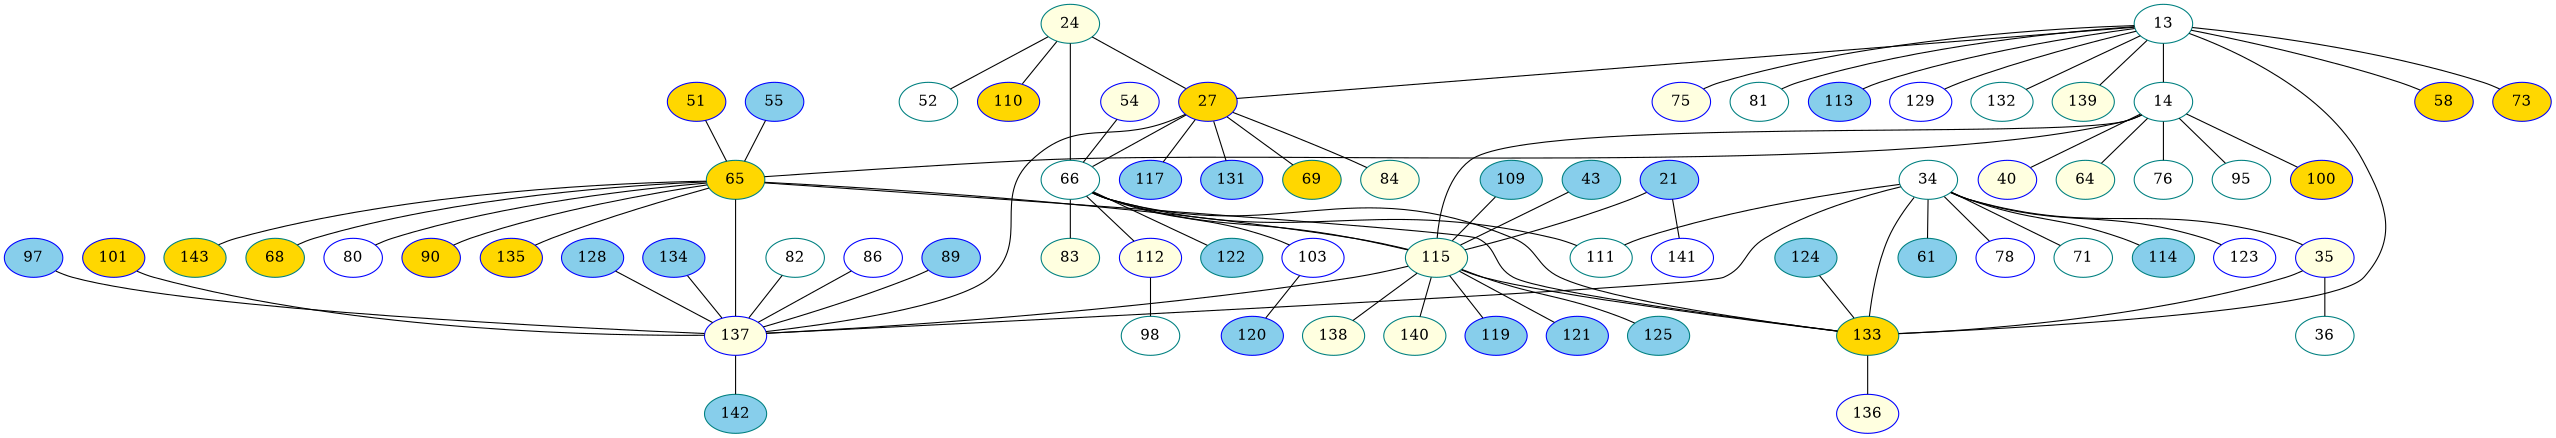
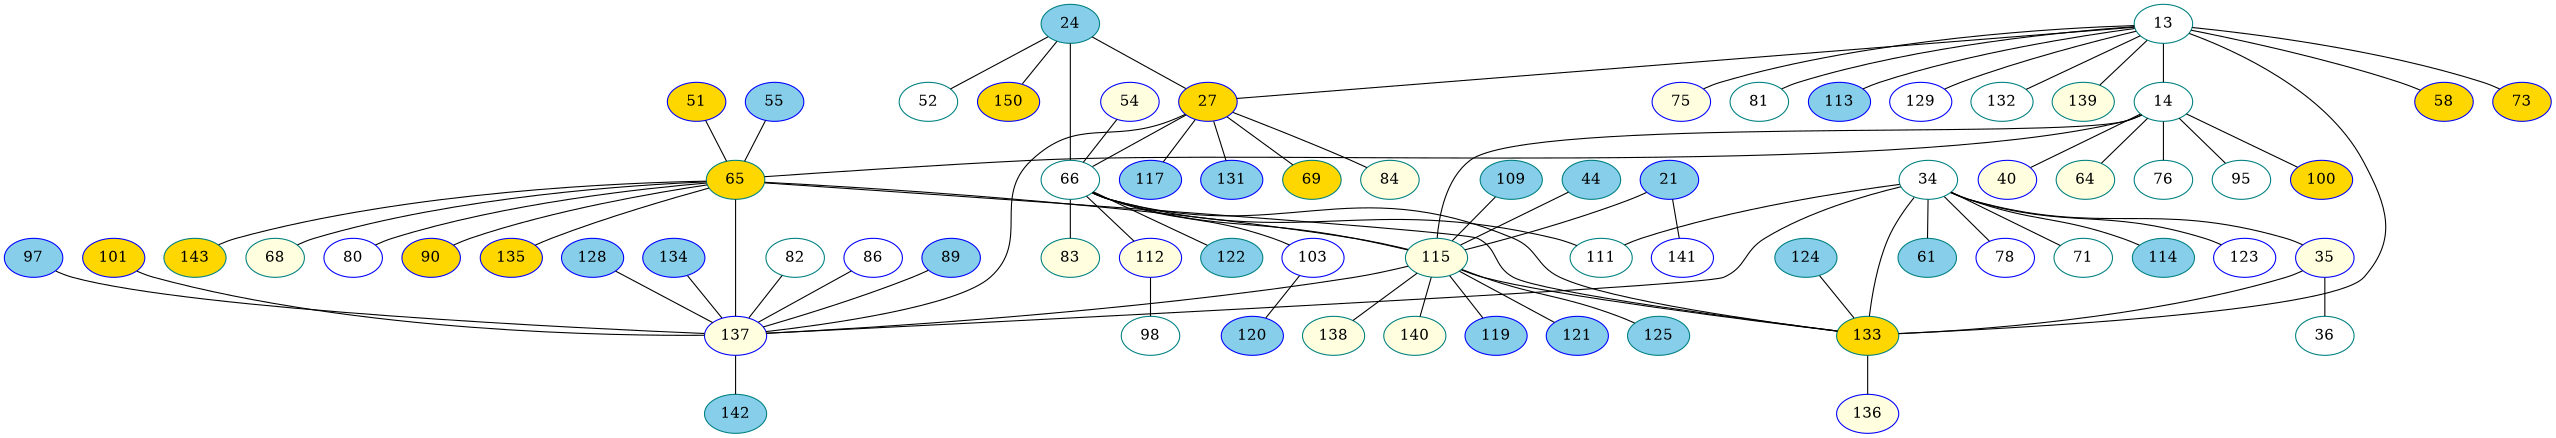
(1070, 24) -> (1070, 24)
(1009, 102) -> (1009, 102)
(1591, 180) -> (1591, 180)
(275, 258) -> (275, 258)
